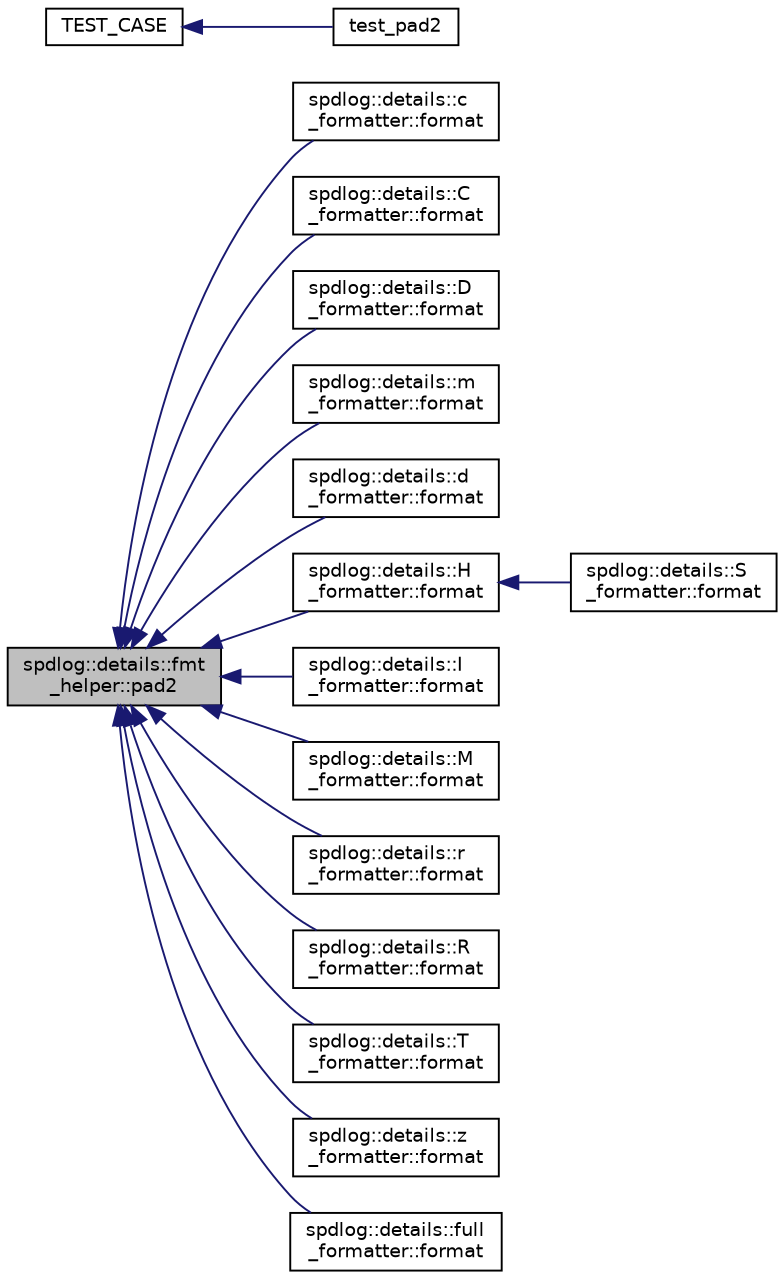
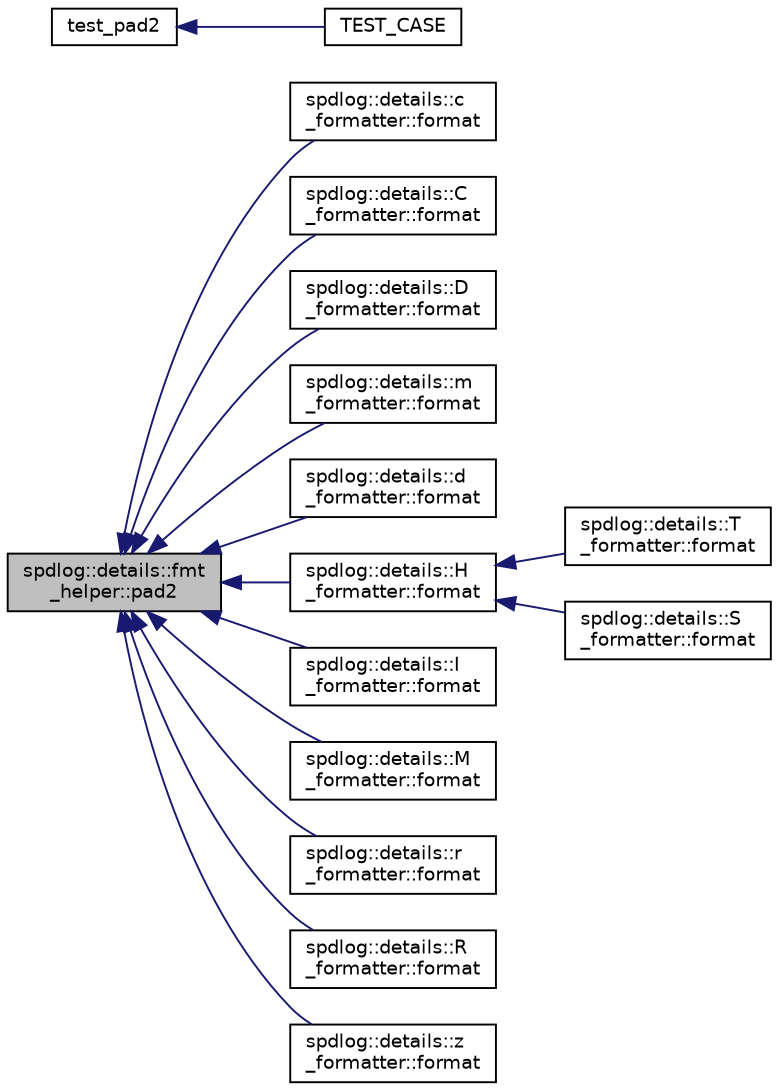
(268, 27) -> (261, 27)
(201, 888) -> (540, 558)
(396, 1242) -> none
